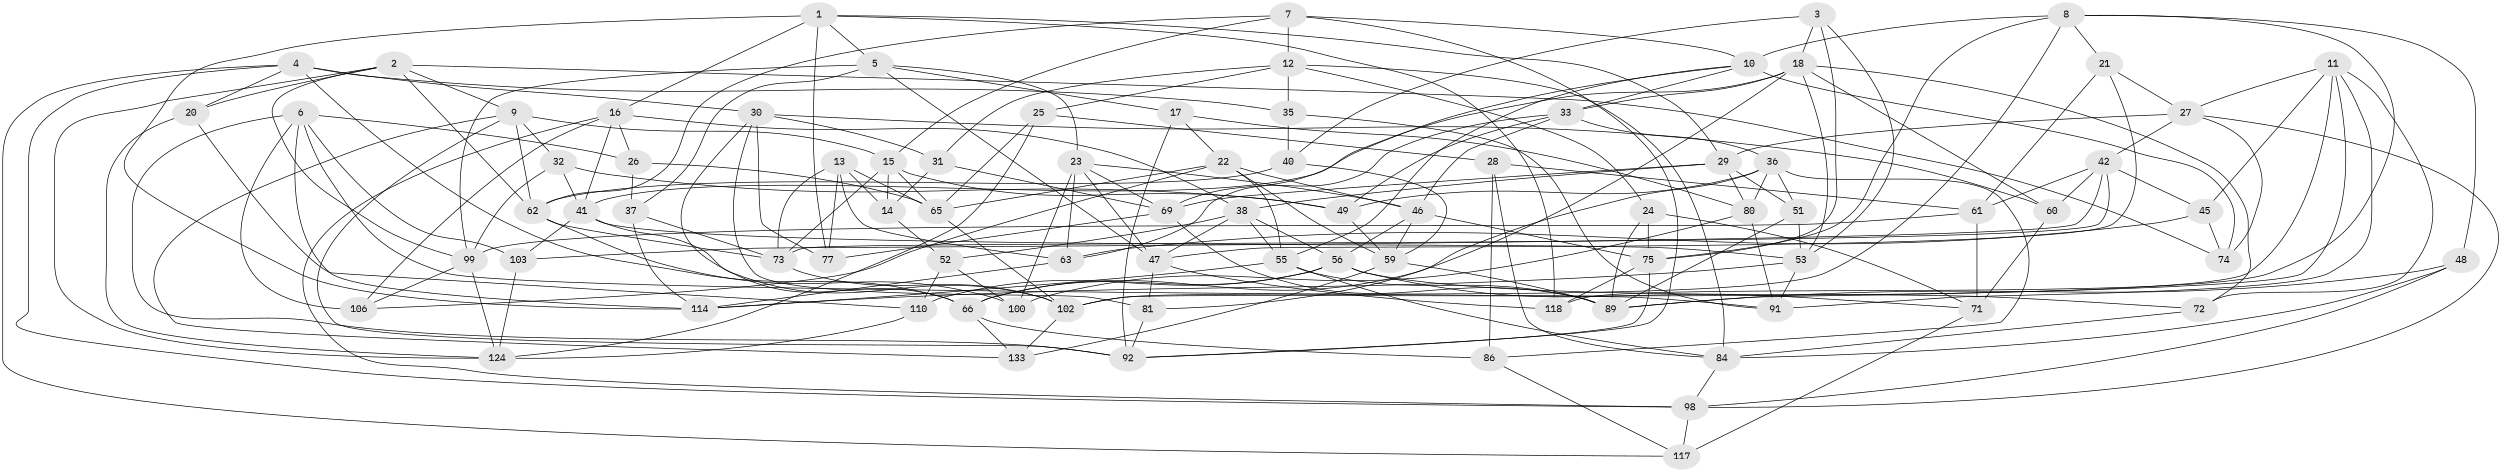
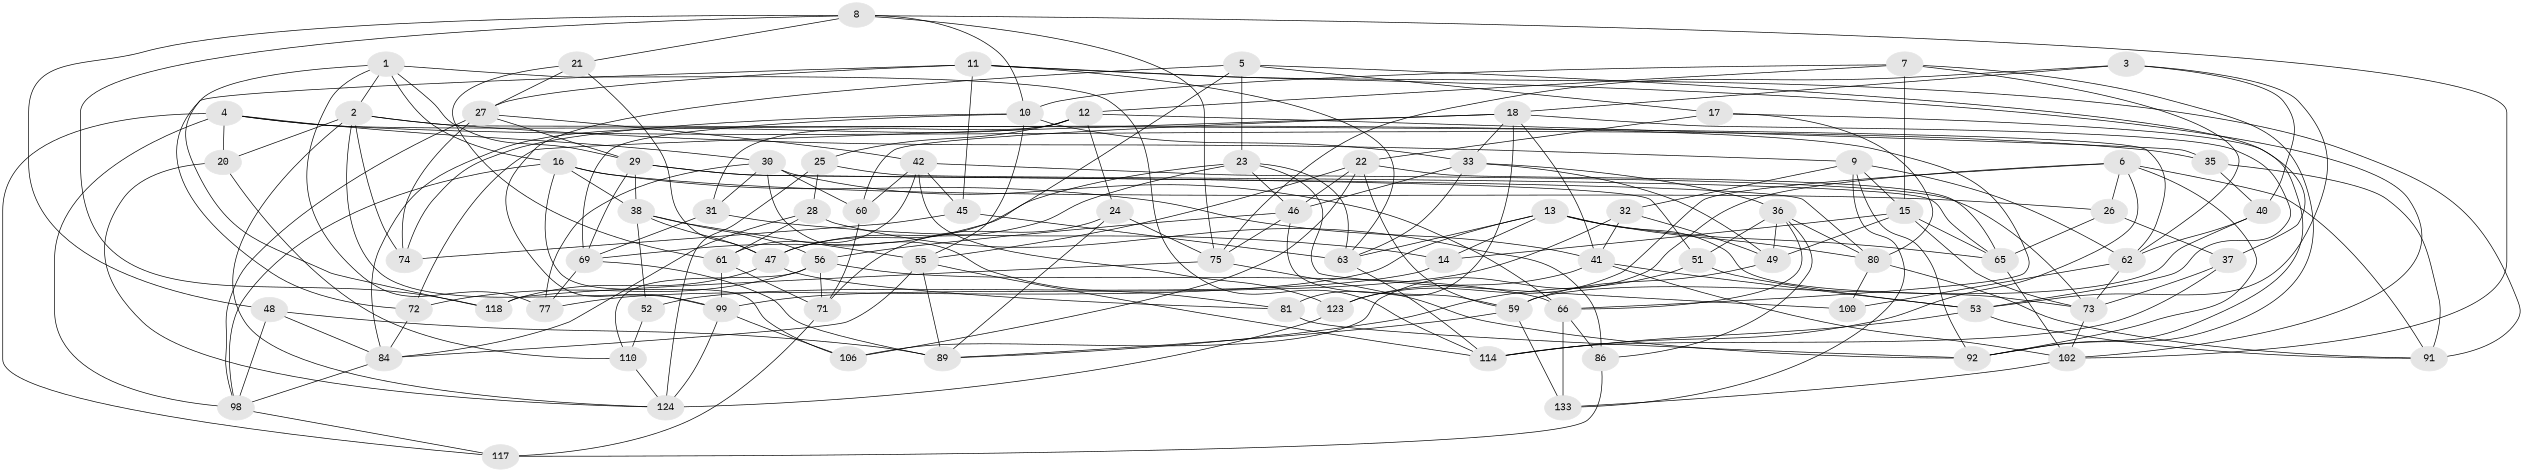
(847, 40) -> (368, 91)
none -> (1762, 244)
(518, 261) -> (1335, 310)
(975, 281) -> none
(2248, 281) -> (1251, 96)
